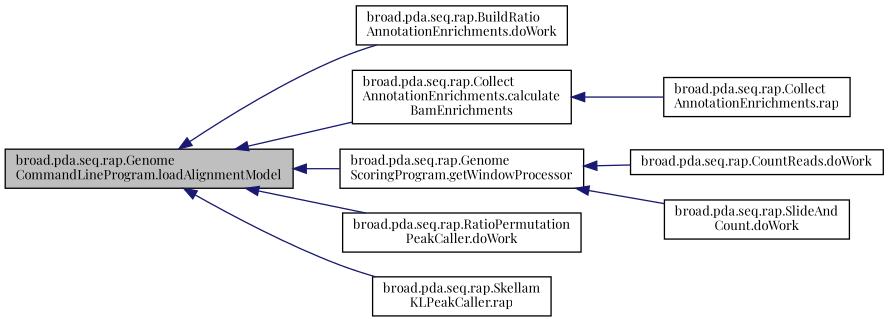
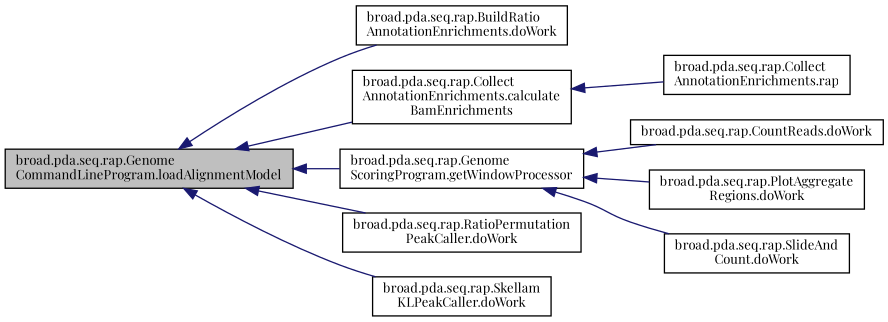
none -> (757, 190)
(462, 296) -> (462, 296)
